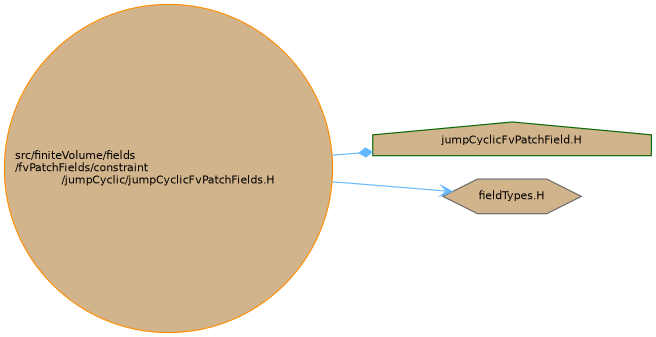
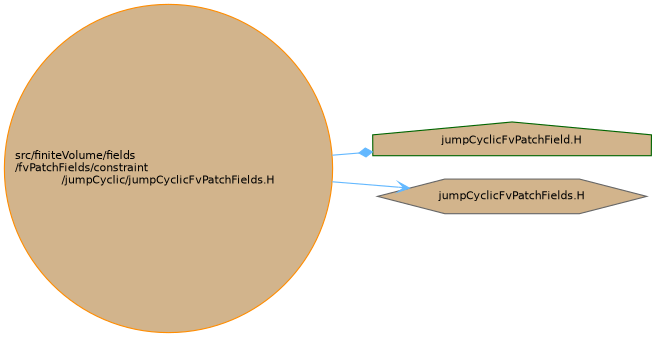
(512, 196) -> (512, 196)
